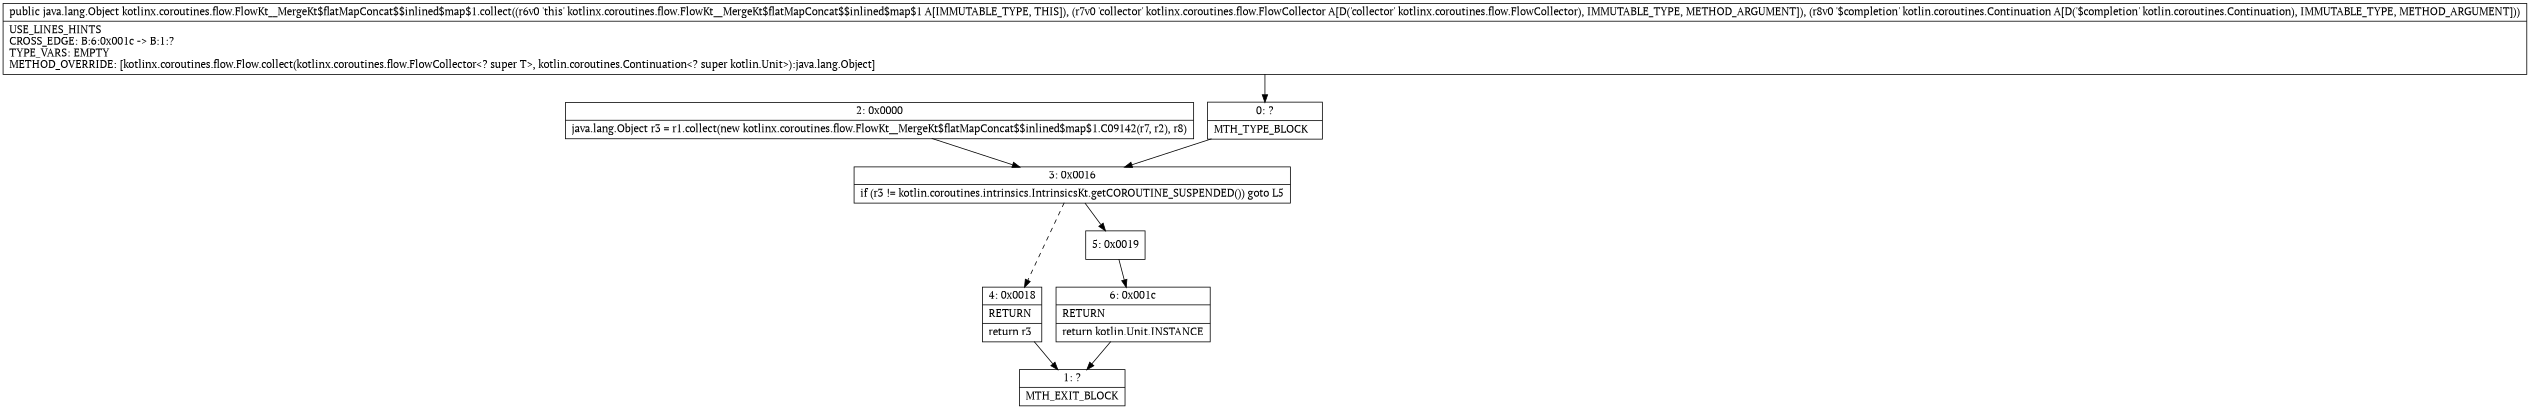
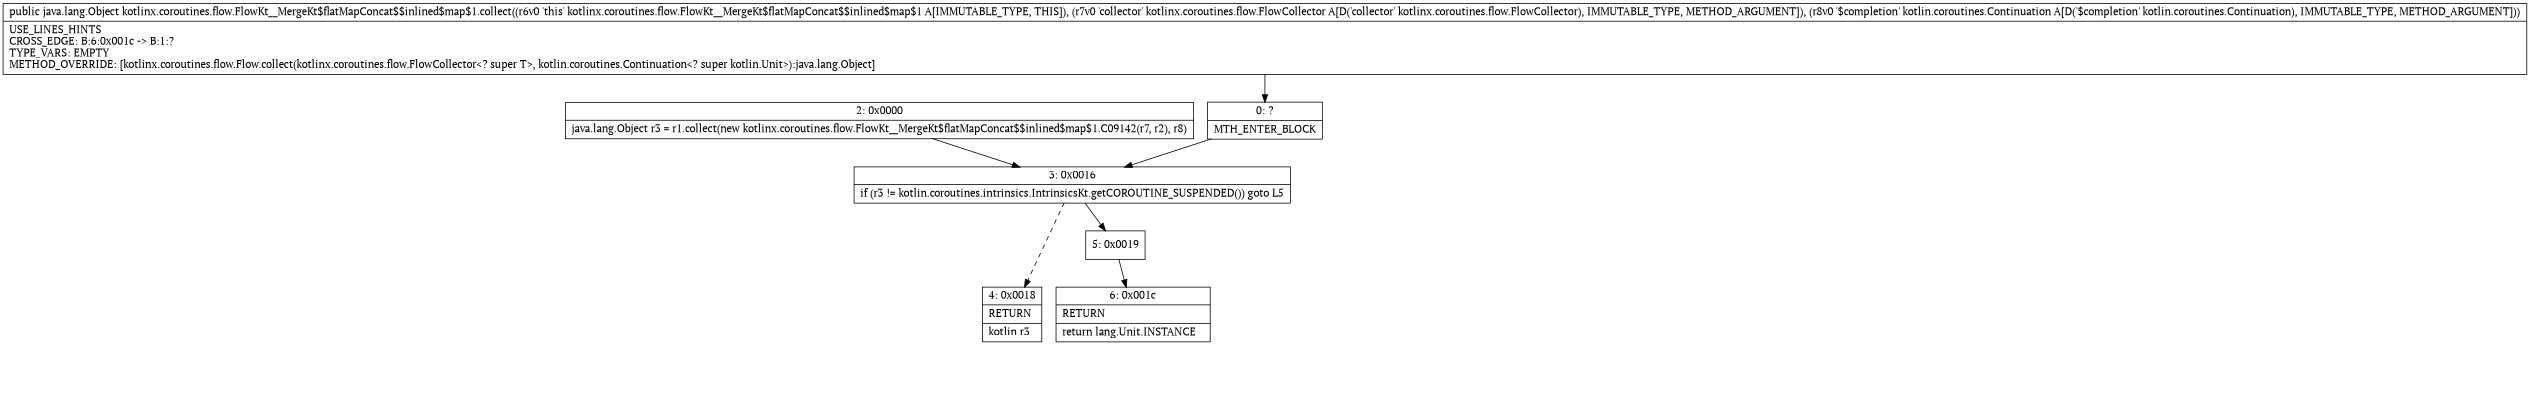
(1261, 130) -> (1265, 130)
(1010, 332) -> (1009, 332)
(1133, 332) -> (1129, 332)
(1072, 388) -> none
